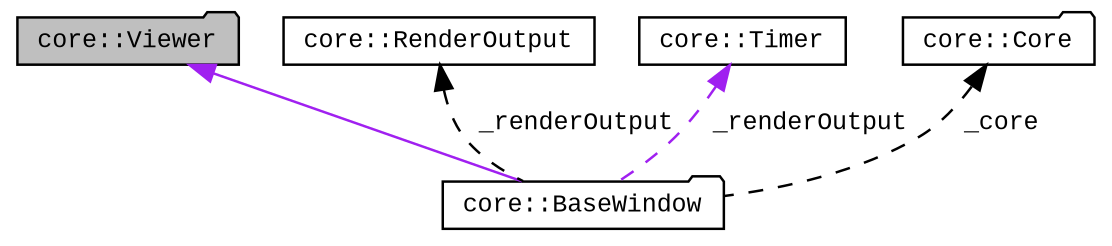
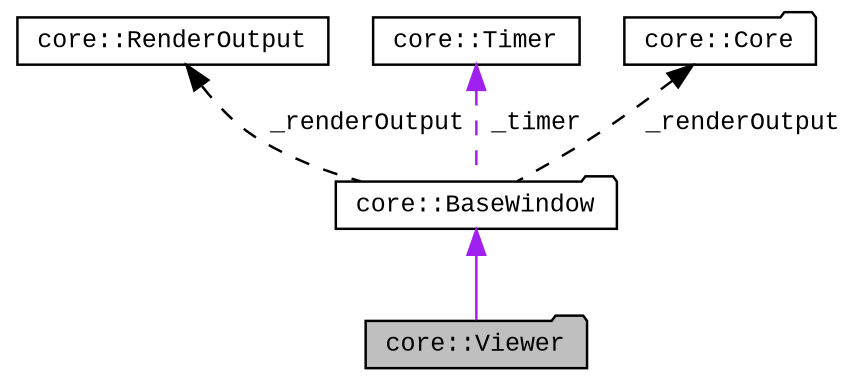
(803, 123) -> (530, 123)
(995, 123) -> (736, 123)
(368, 127) -> (476, 288)
